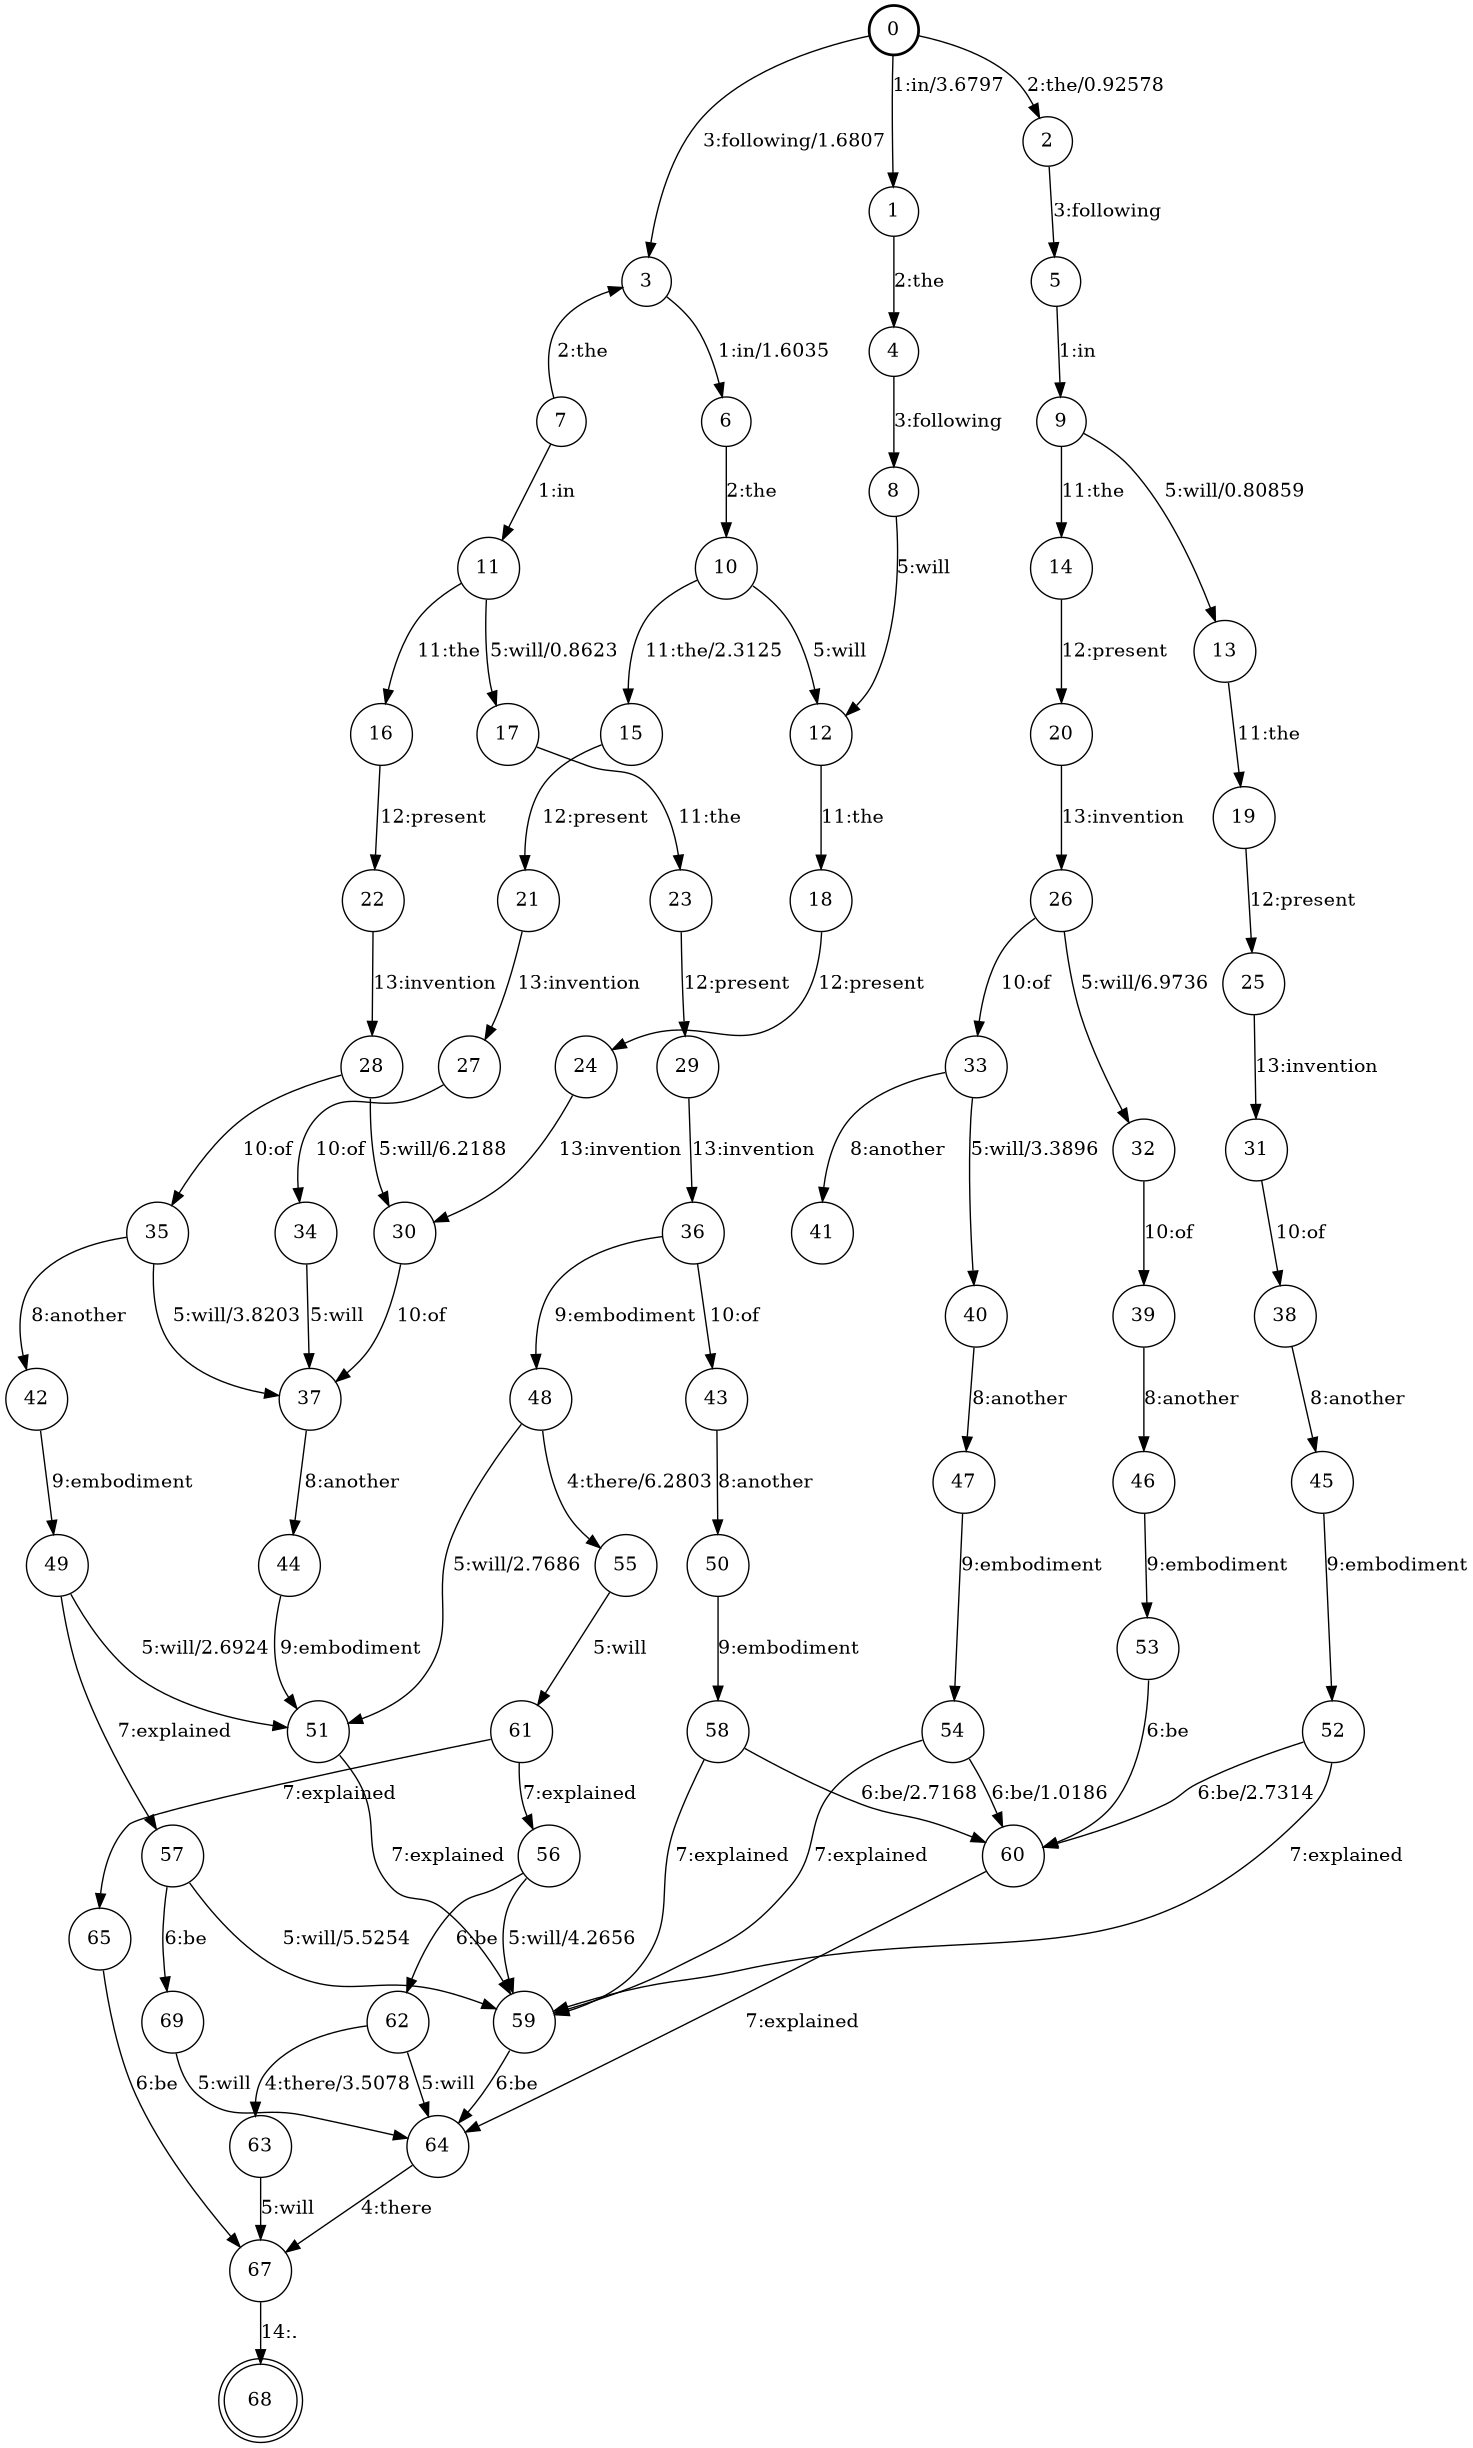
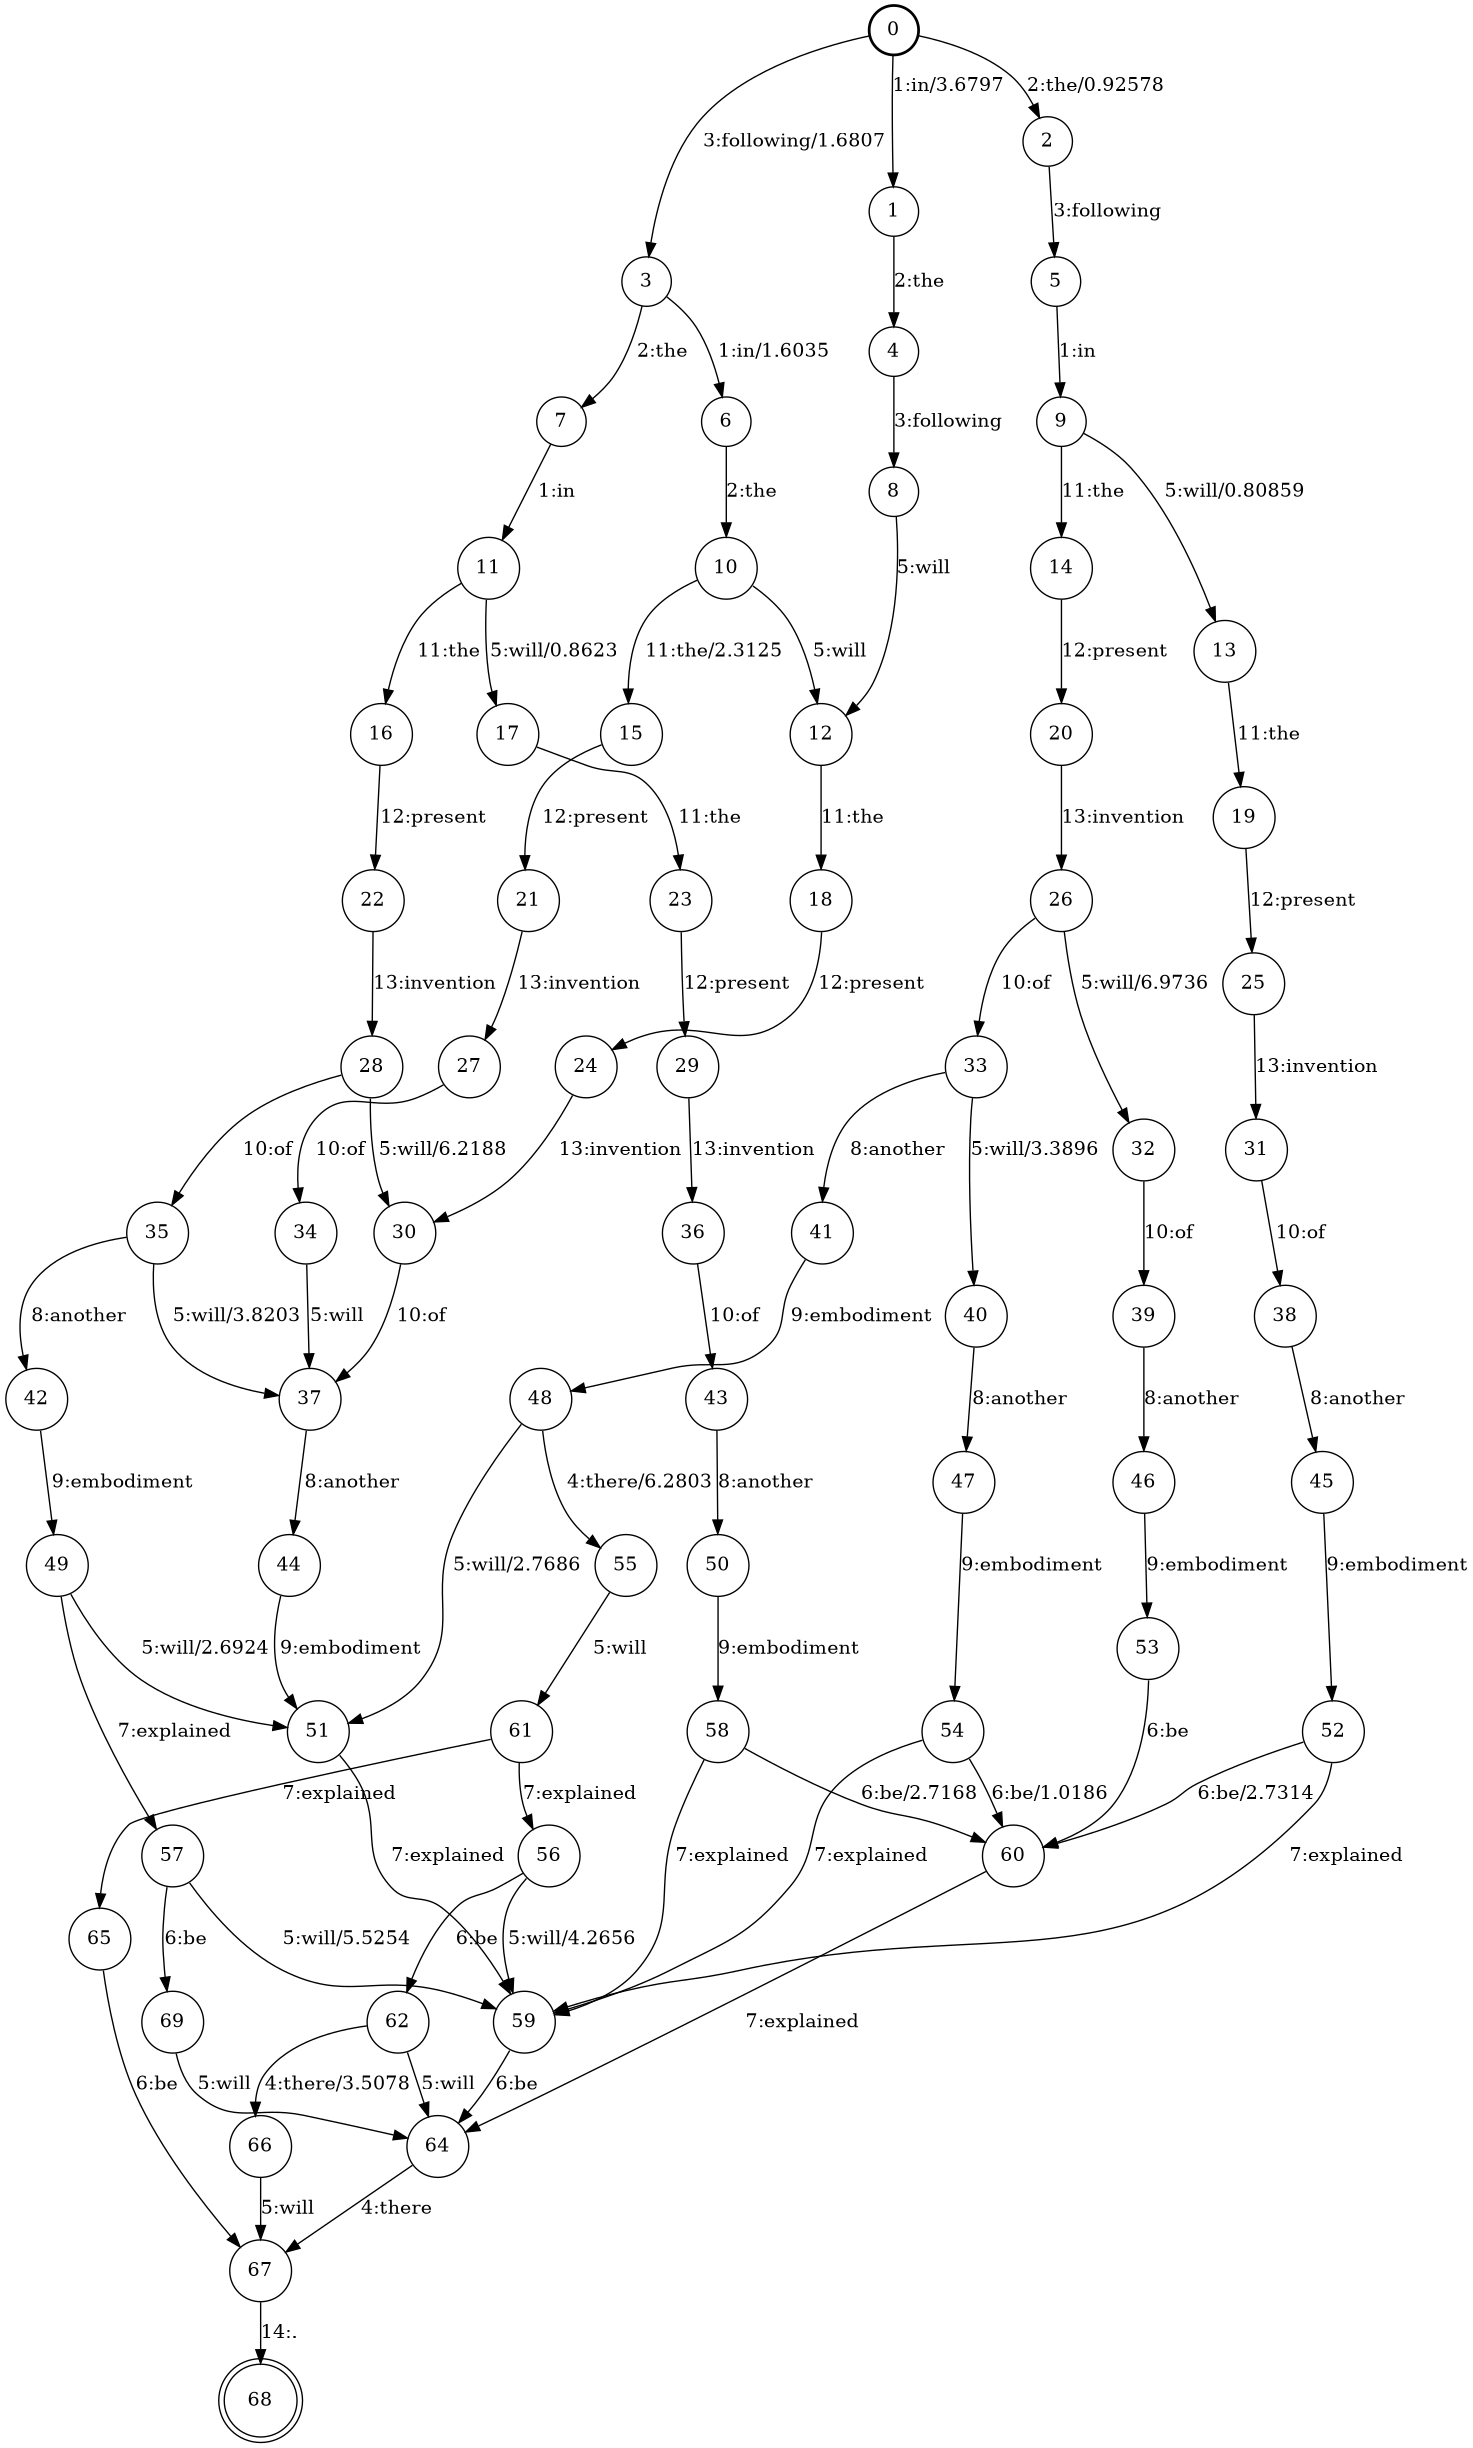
(555, 331) -> (625, 357)
(572, 1269) -> (725, 1364)
(261, 2147) -> (261, 2147)
